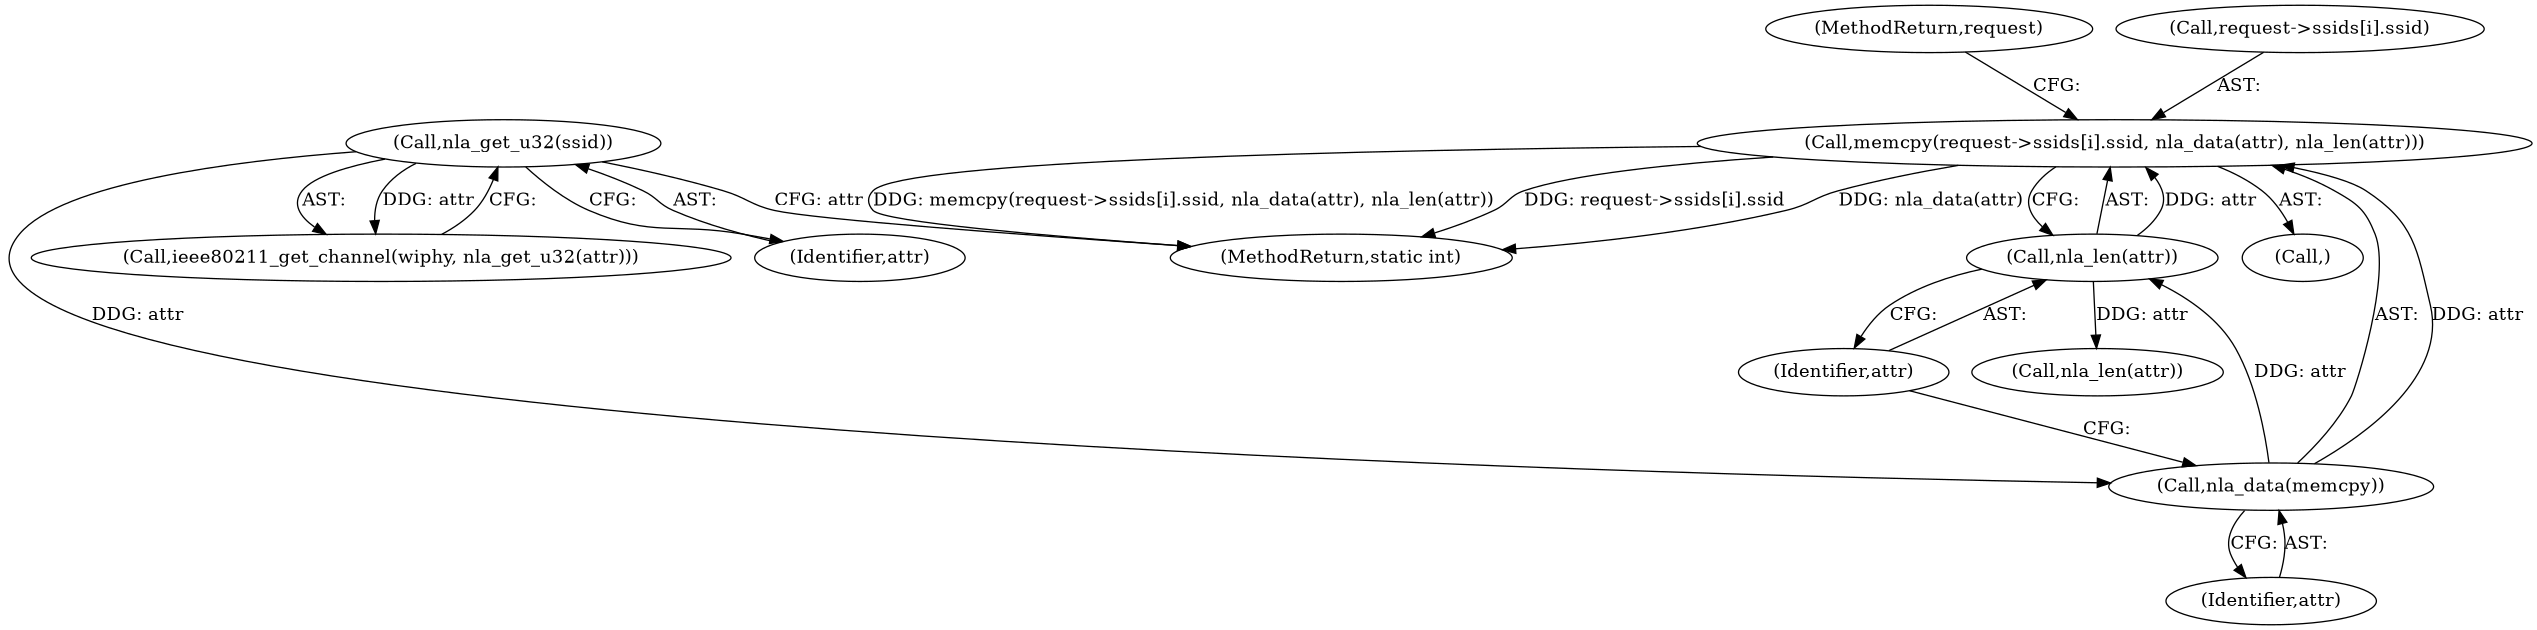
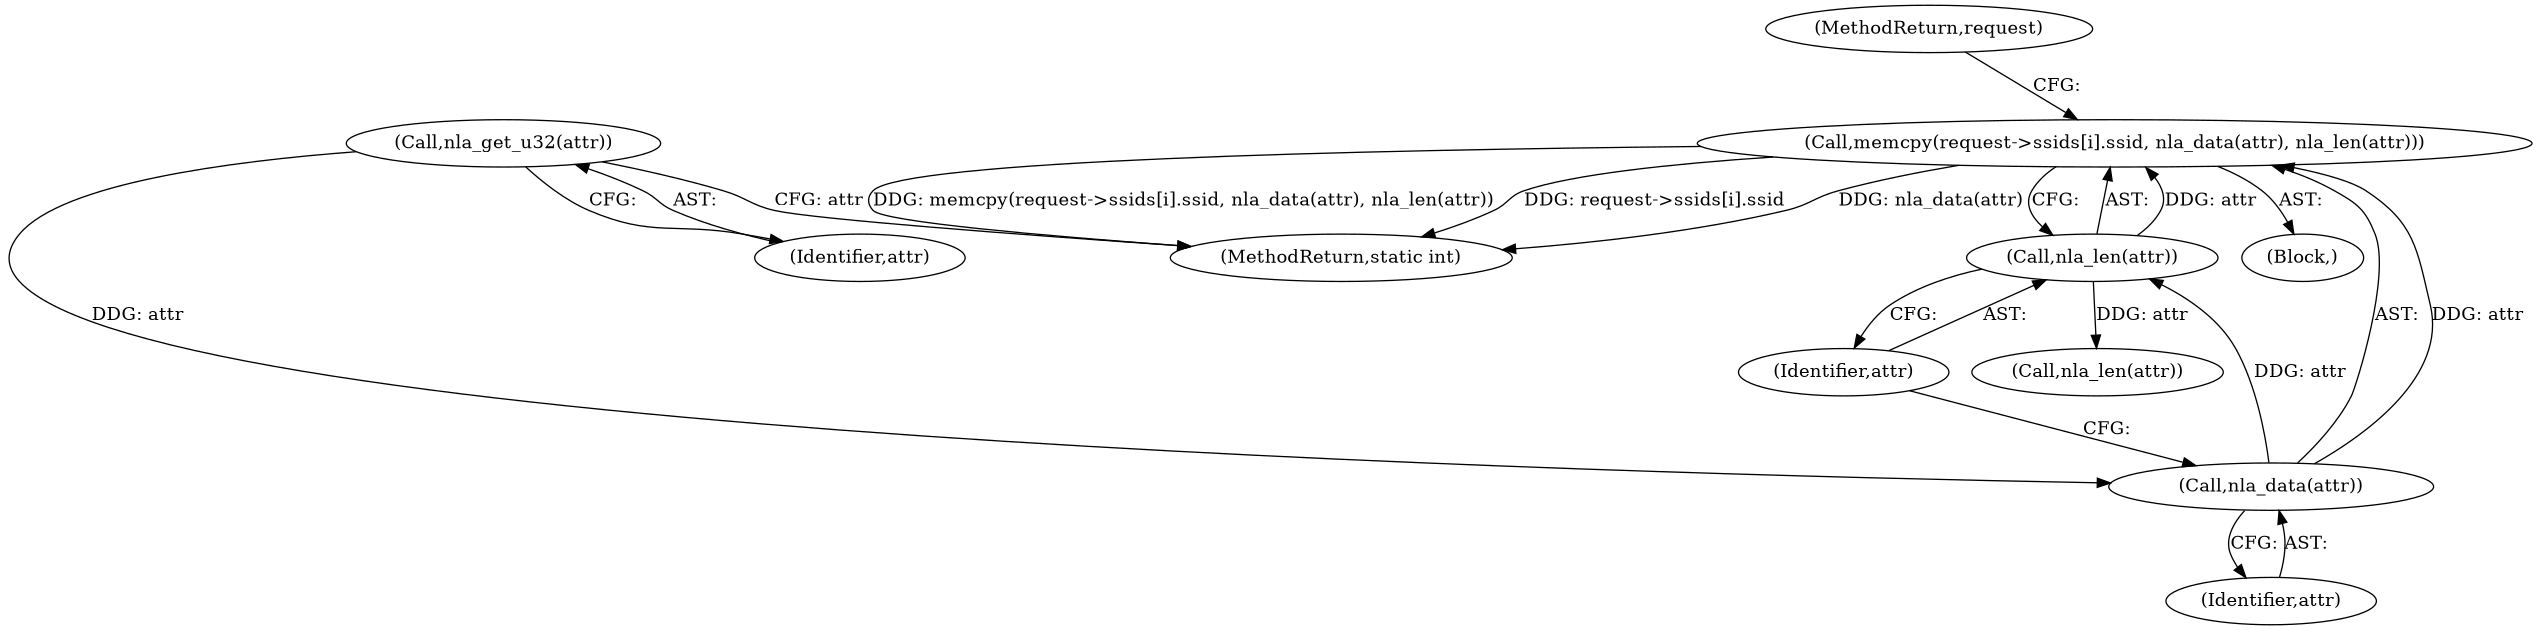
(2300, 29) -> none
(503, 143) -> (503, 143)
(381, 258) -> none
(2303, 258) -> (2303, 258)
(2271, 487) -> (2271, 487)
